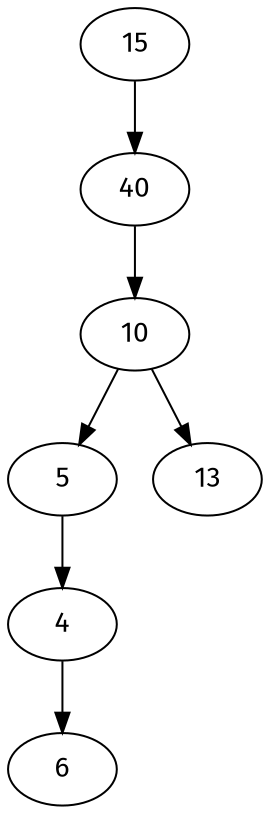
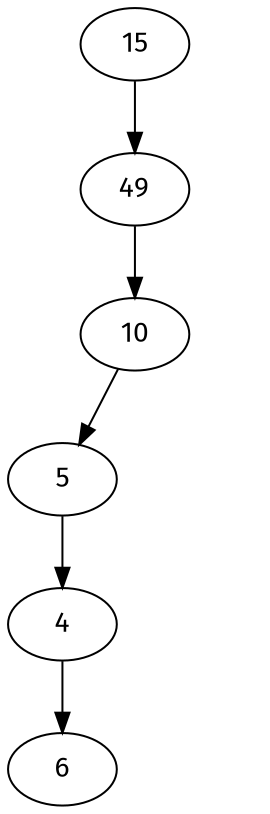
(135, 189) -> (135, 189)
(207, 479) -> none
